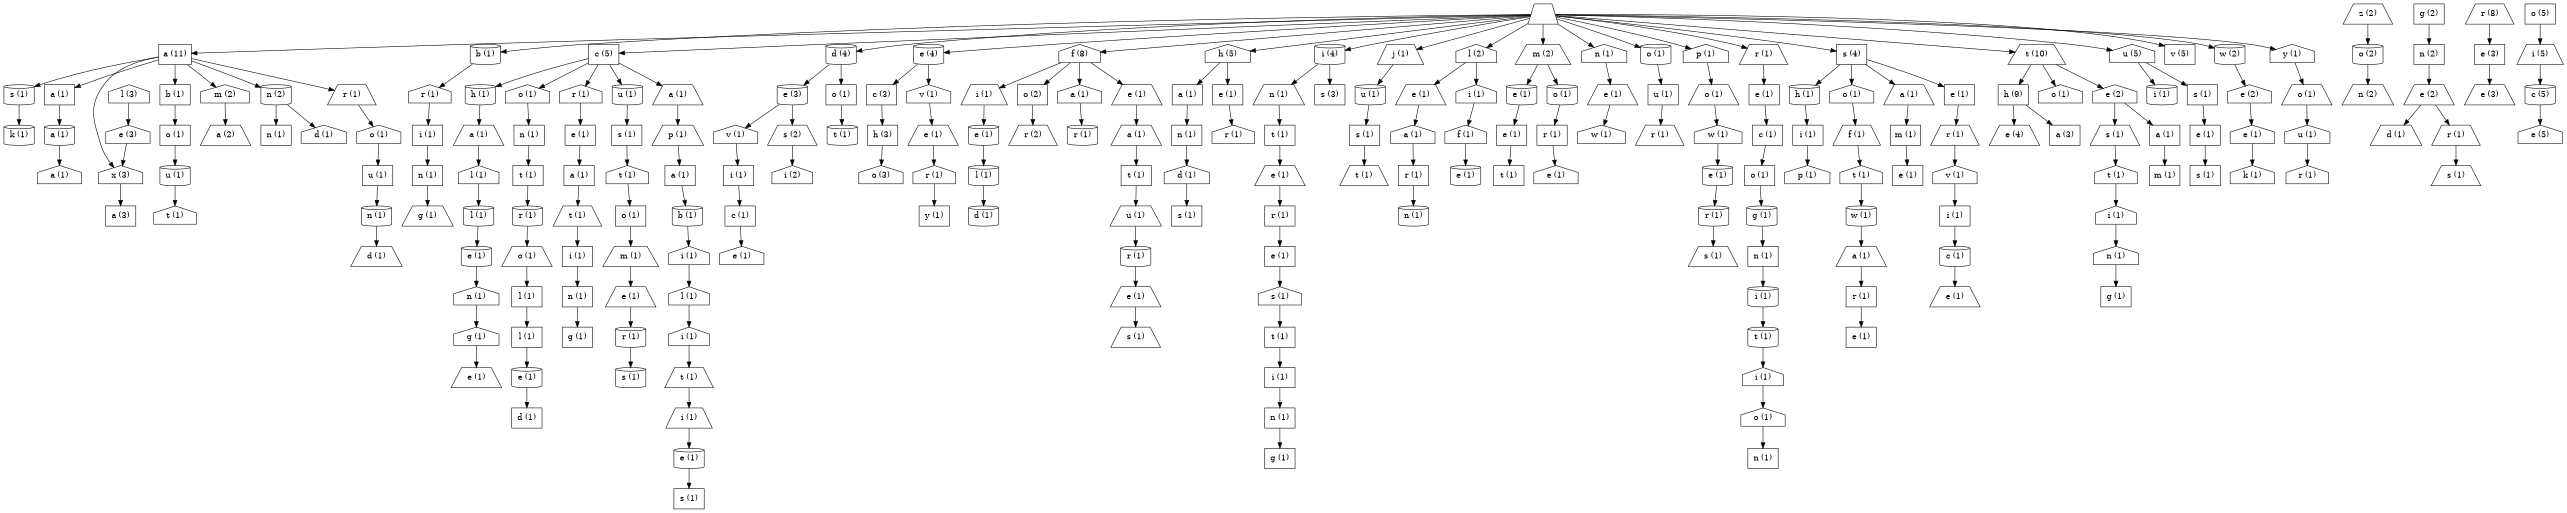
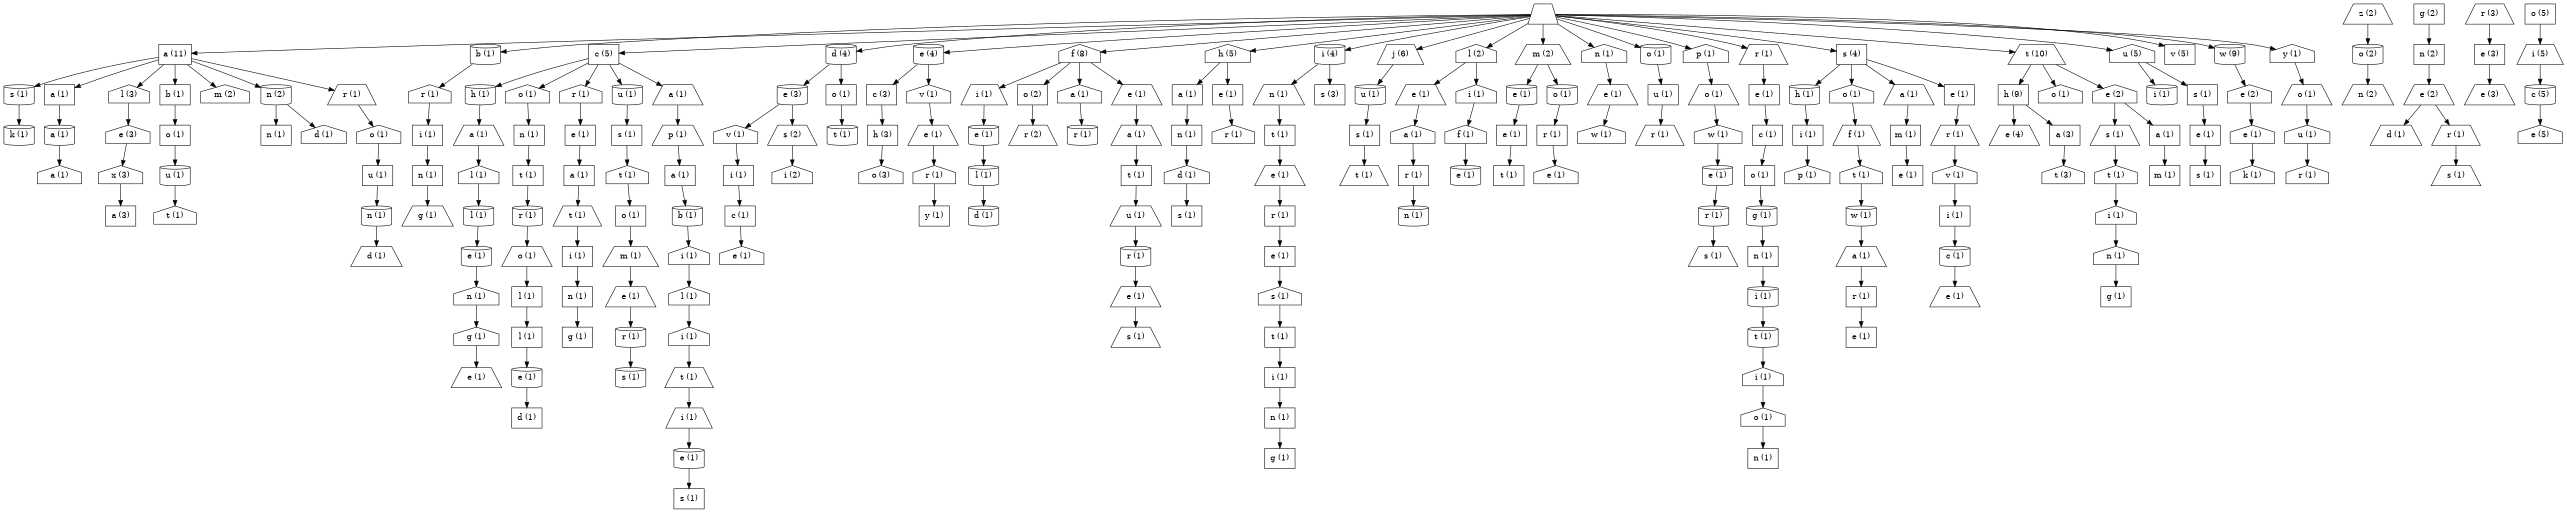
(2490, 14) -> (2490, 14)
(1401, 54) -> (1401, 54)
(2230, 54) -> (2230, 54)
(98, 94) -> (153, 74)
(226, 135) -> none
none -> (2063, 176)
